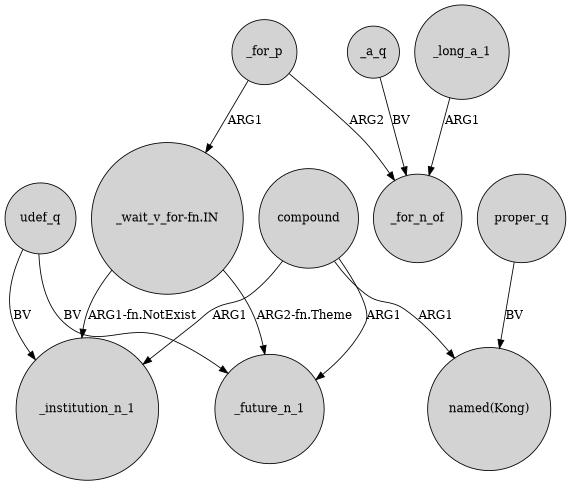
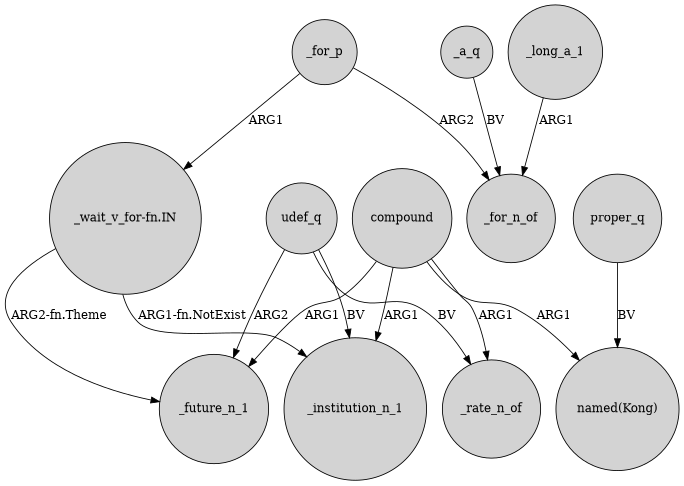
(72, 316) -> (271, 316)
none -> (492, 409)
